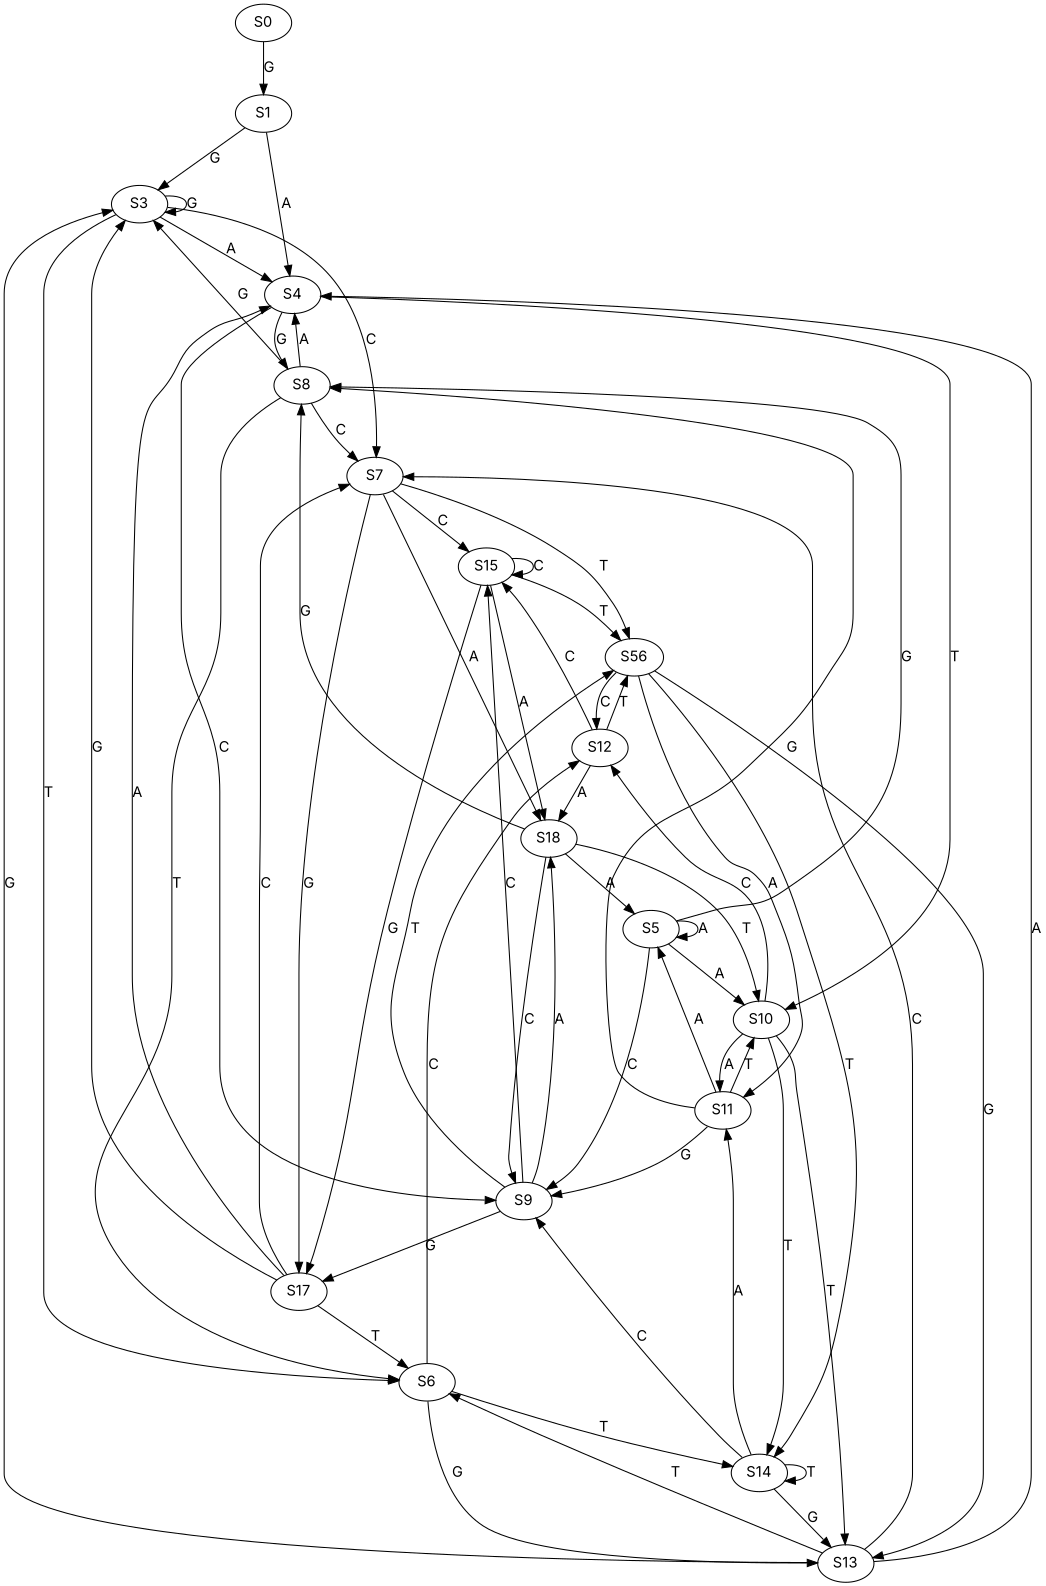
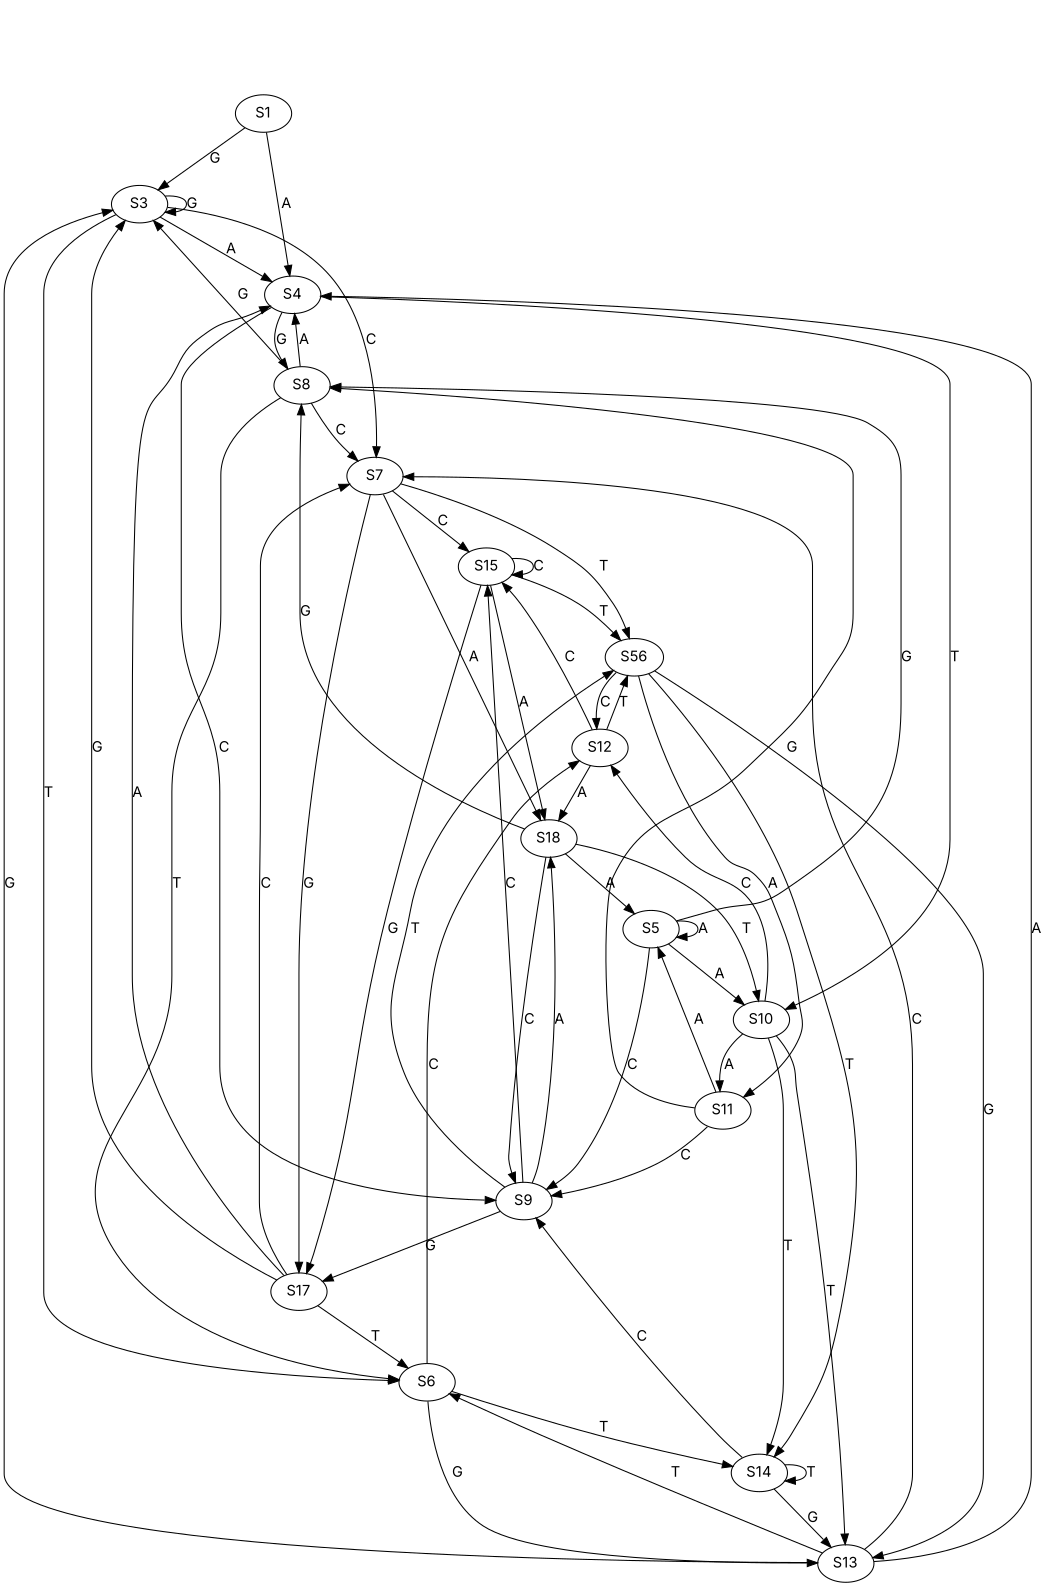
(264, 23) -> none
(740, 1070) -> none
(686, 1156) -> (686, 1156)
(733, 1298) -> none
